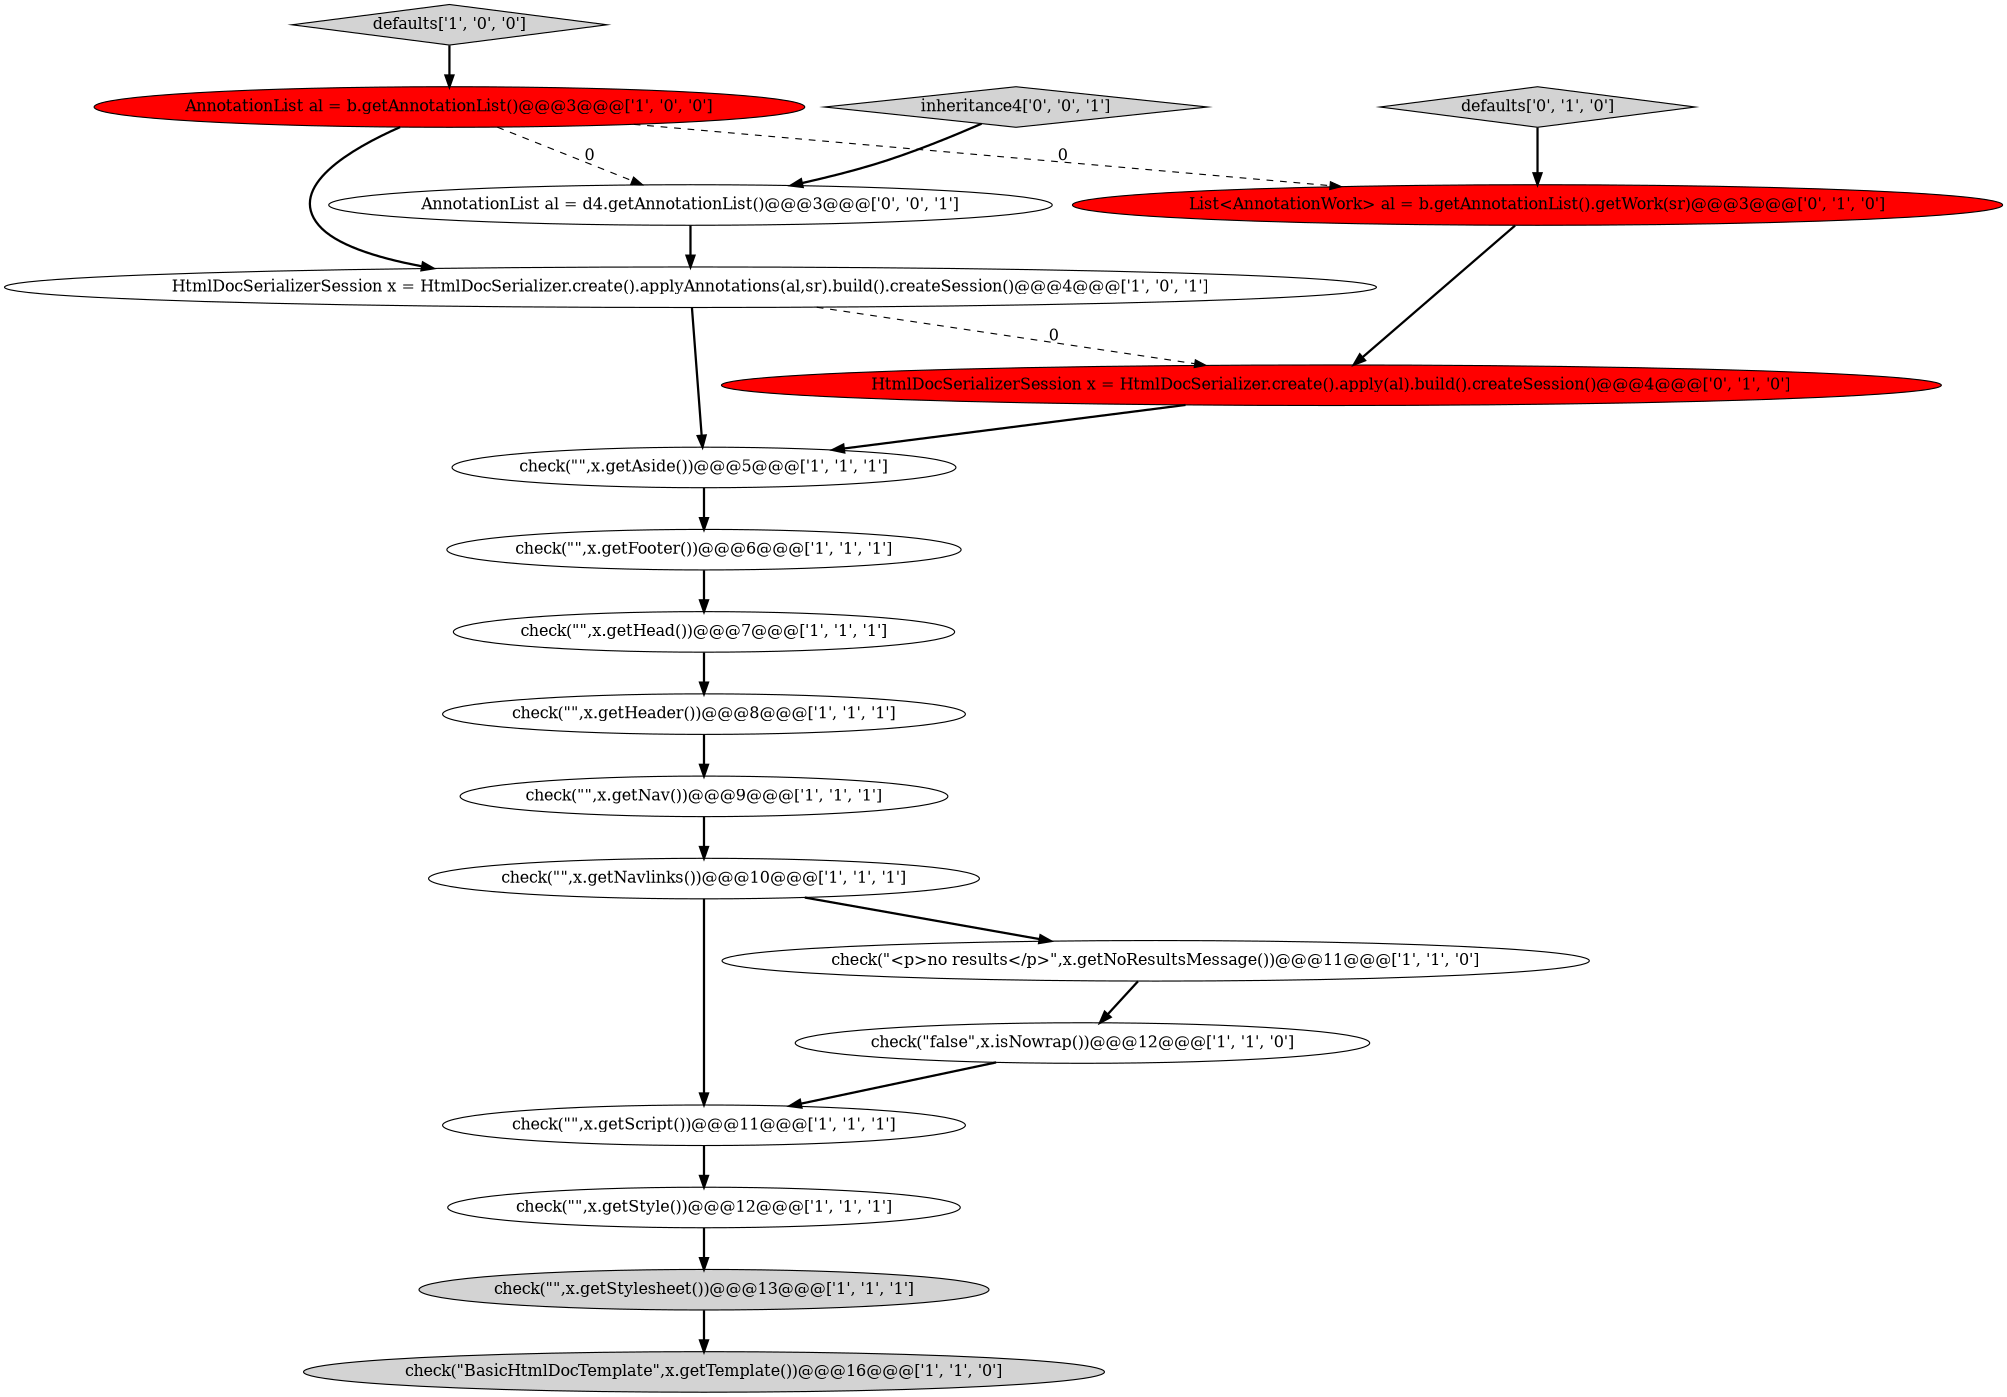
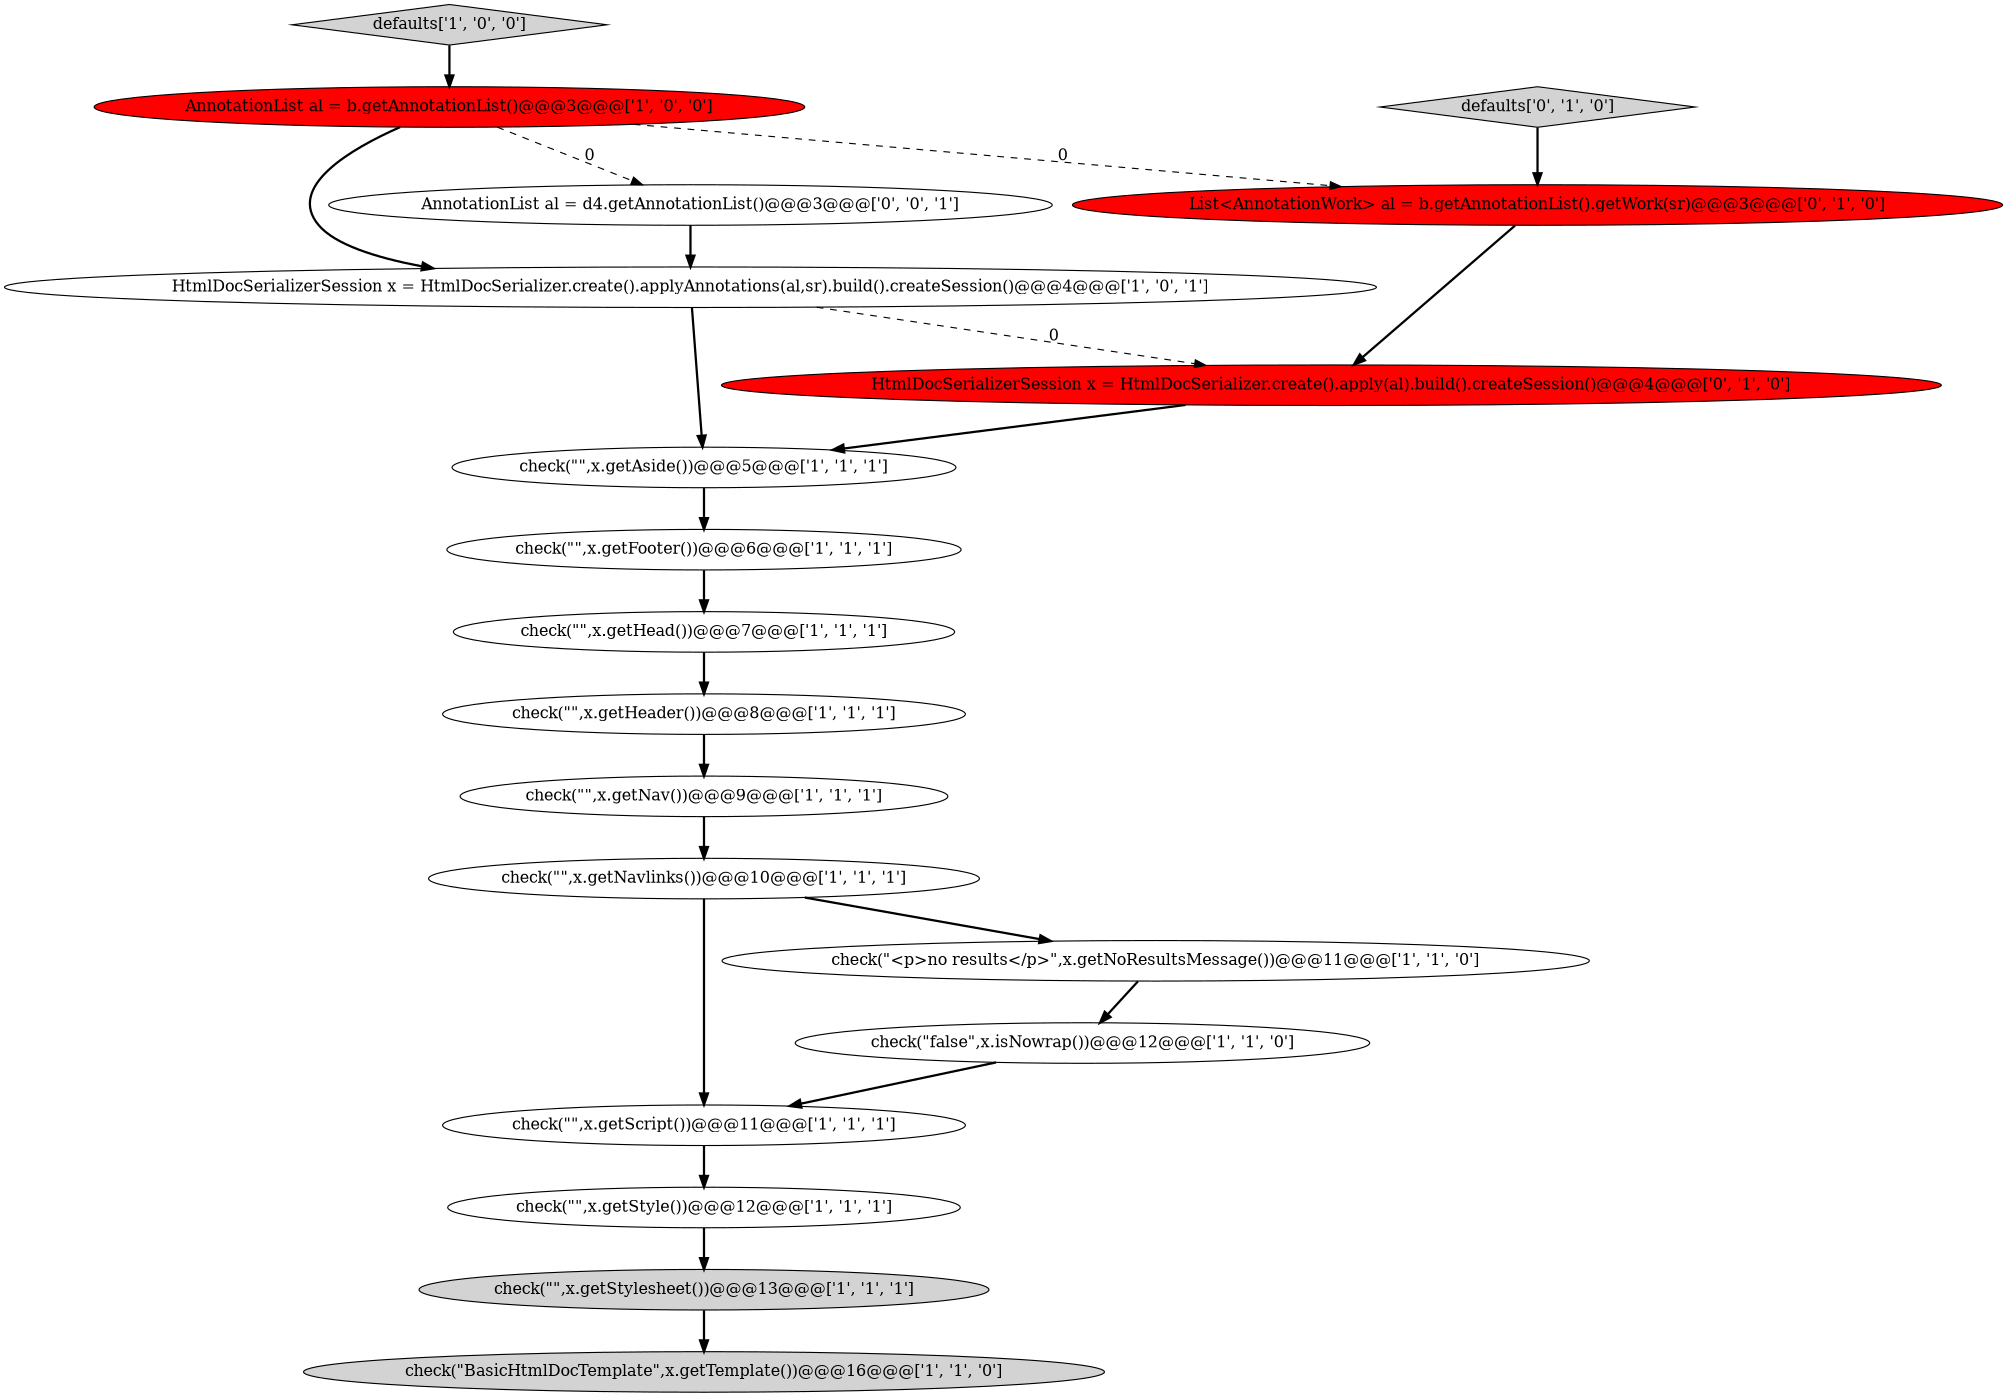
(1016, 107) -> none
